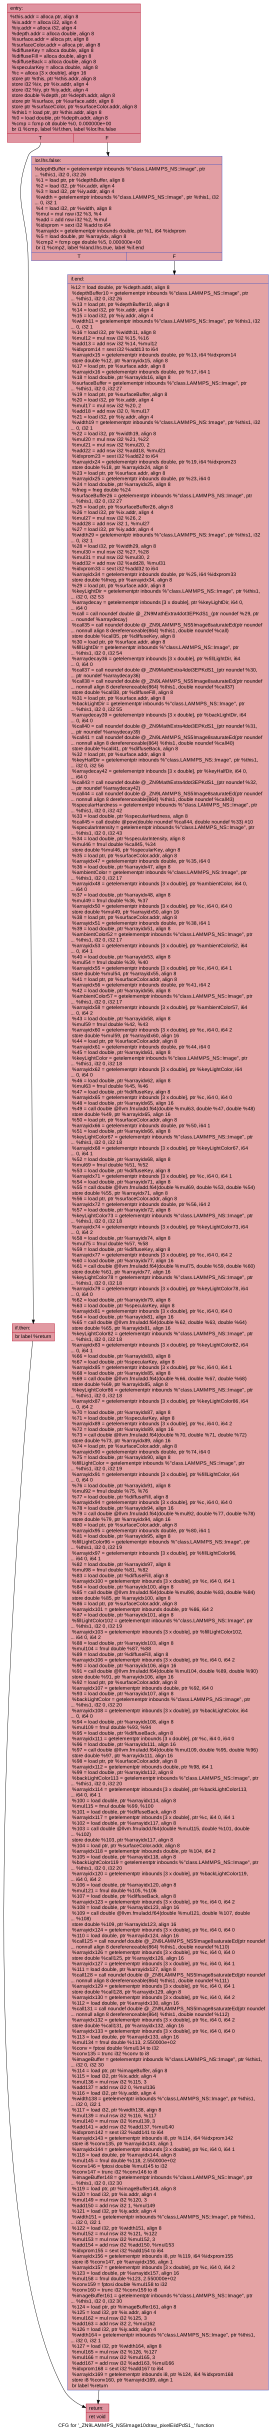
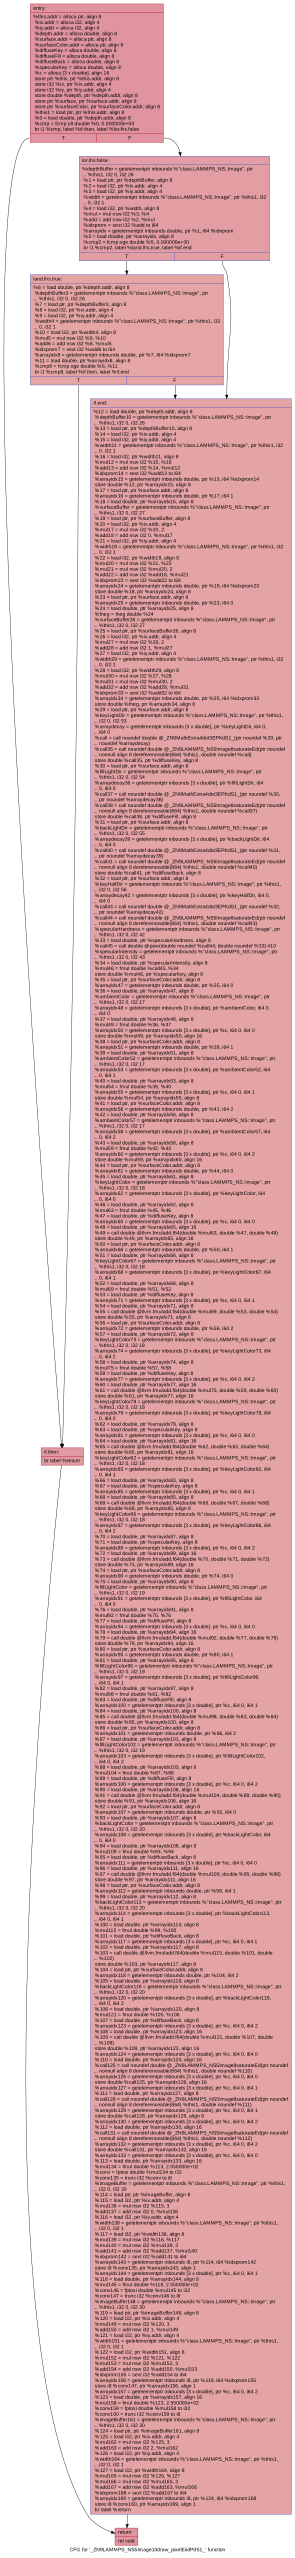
none -> (127, 330)
